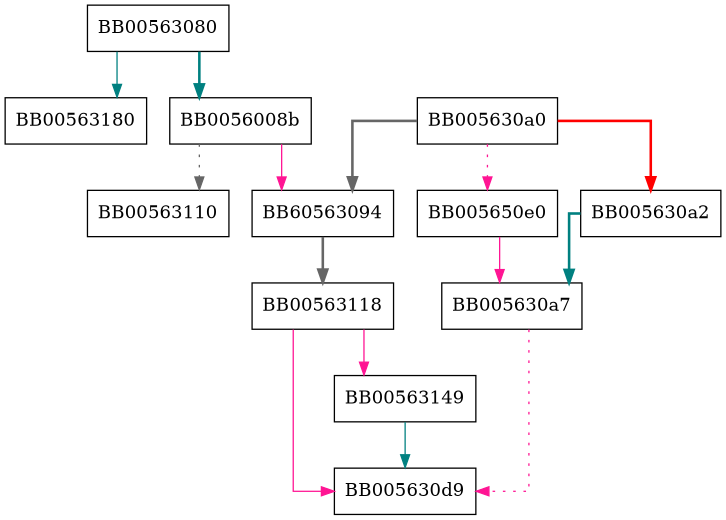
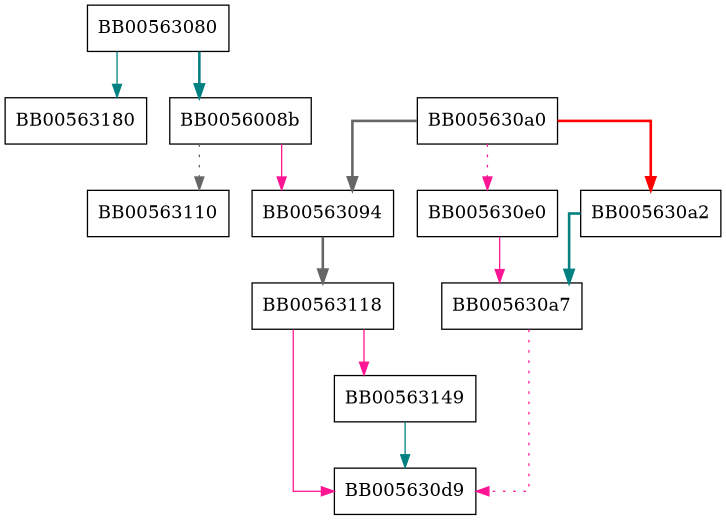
(323, 213) -> (323, 213)
(487, 213) -> (487, 213)
